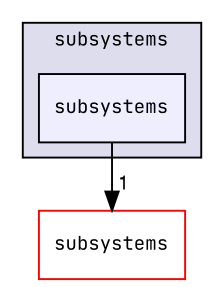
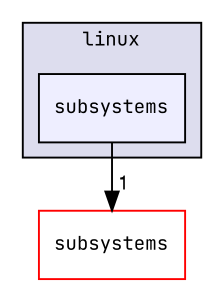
(112, 41) -> (112, 41)
